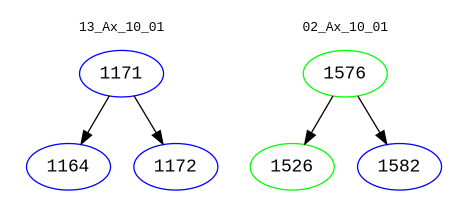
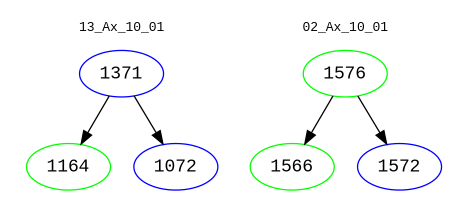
(122, 74) -> (122, 74)
(69, 167) -> (69, 167)
(176, 167) -> (176, 167)
(292, 167) -> (292, 167)
(400, 167) -> (400, 167)
